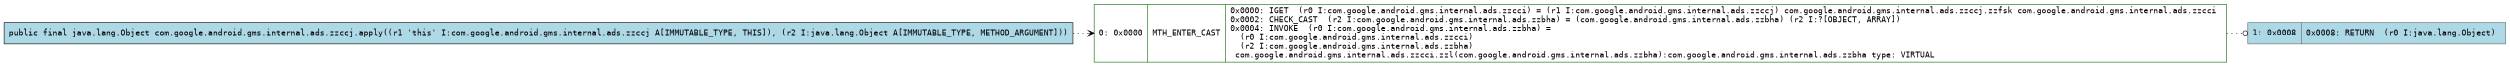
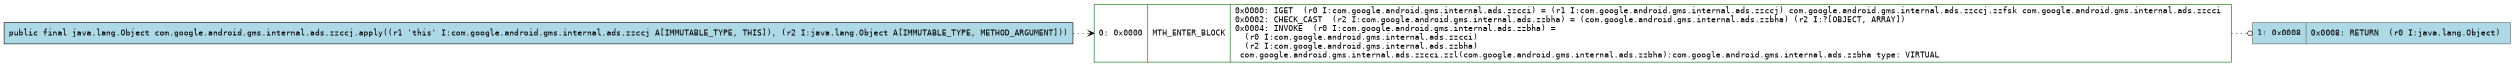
(1187, 33) -> (1189, 33)
